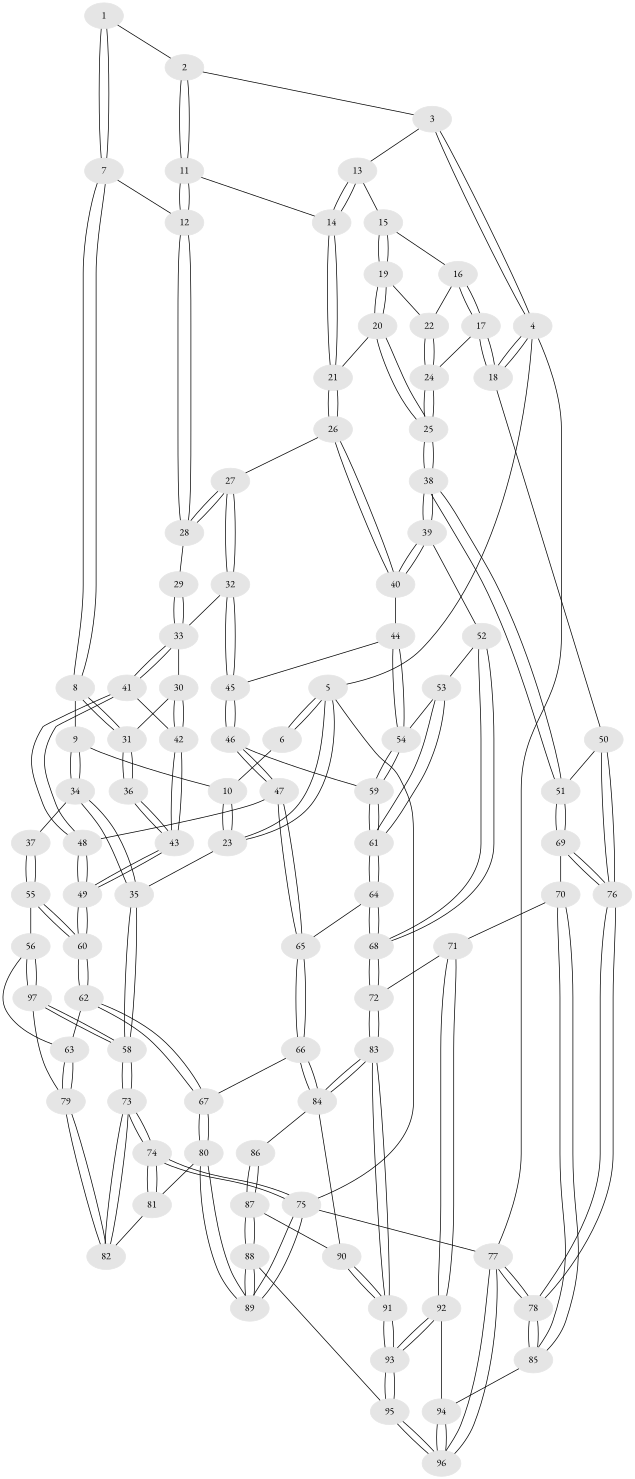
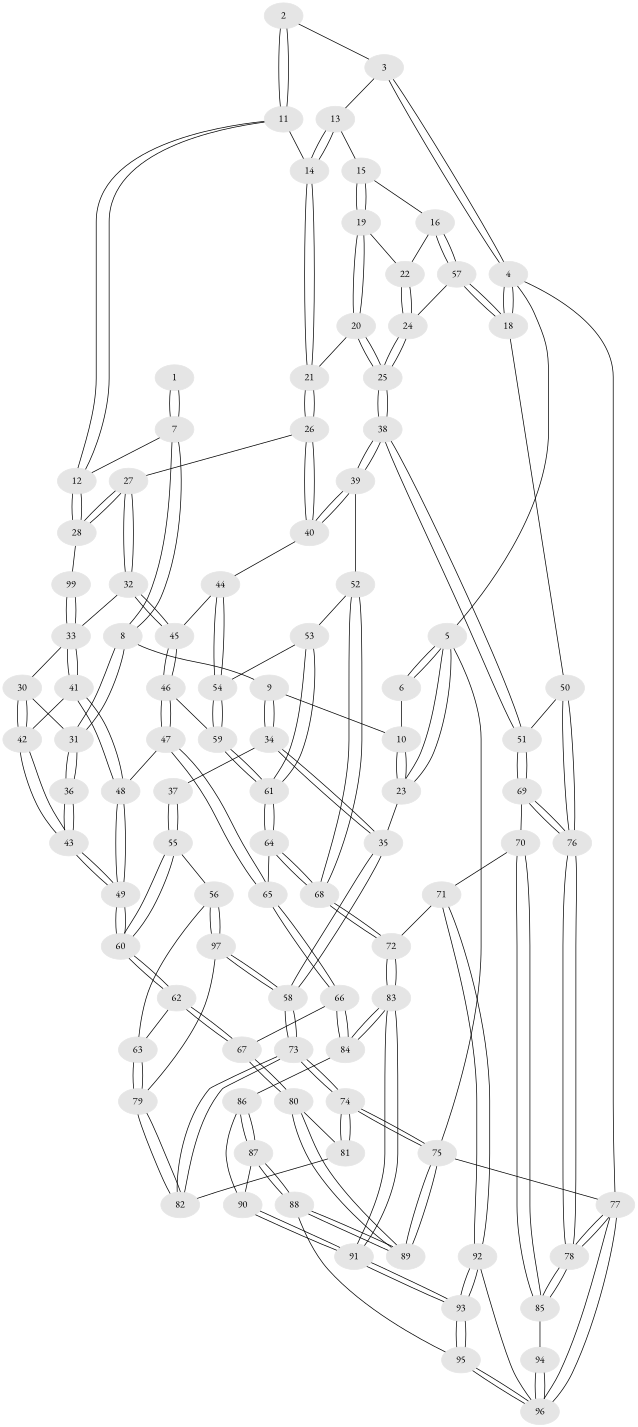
(144, 42) -> none
(481, 326) -> (457, 274)
(179, 584) -> (71, 584)
(329, 1179) -> (226, 1153)
(441, 1360) -> (501, 1337)
